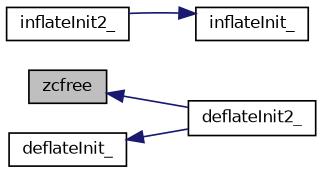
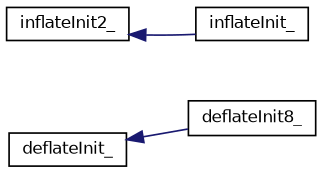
(154, 13) -> (171, 35)
(68, 87) -> none
(252, 118) -> (252, 118)
